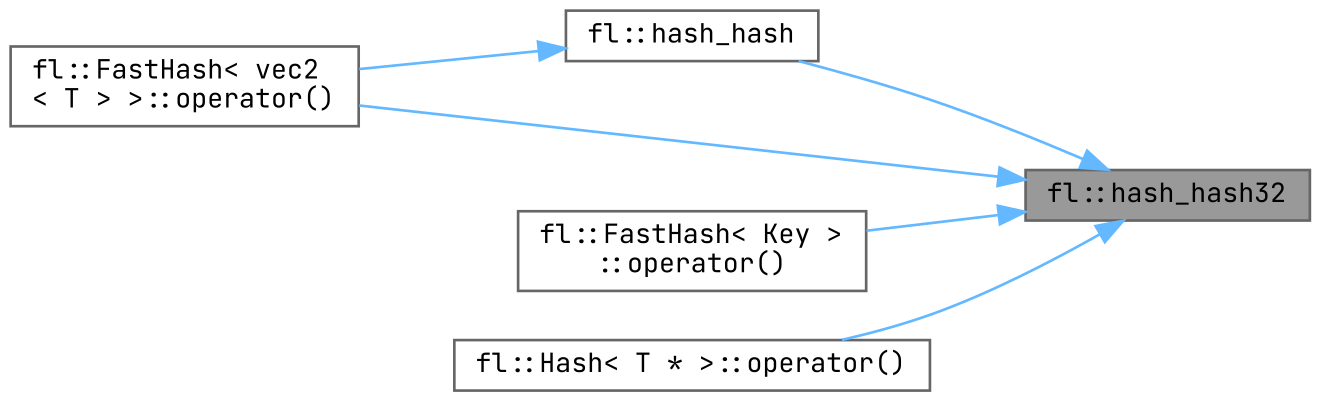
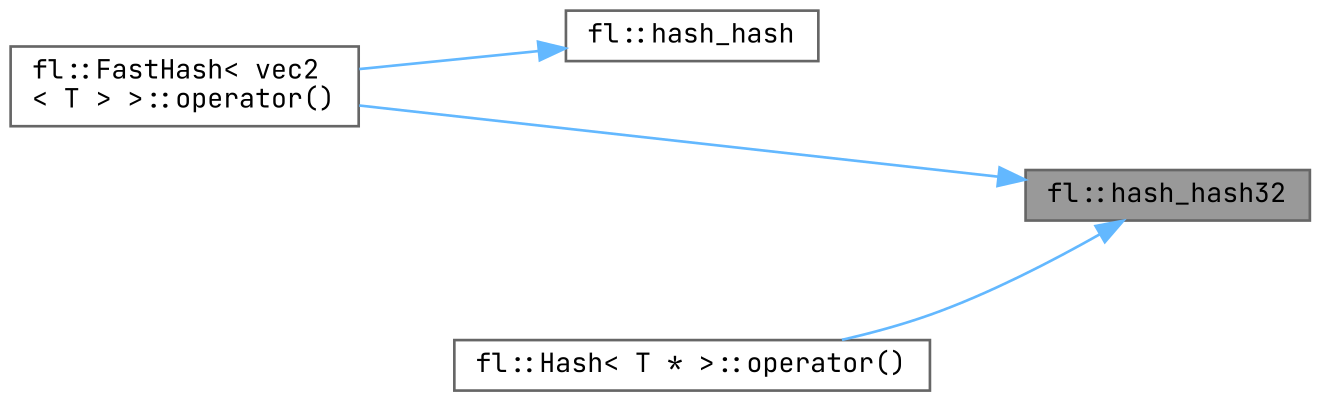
(943, 104) -> none
(692, 251) -> none
